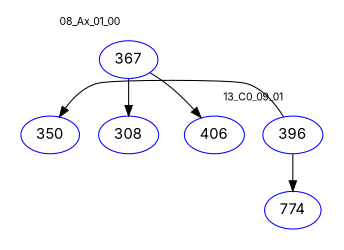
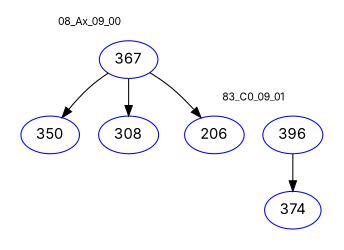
(90, 22) -> (90, 22)
(177, 80) -> (87, 90)
(254, 98) -> (254, 98)
(214, 135) -> (214, 135)
(293, 210) -> (293, 210)
